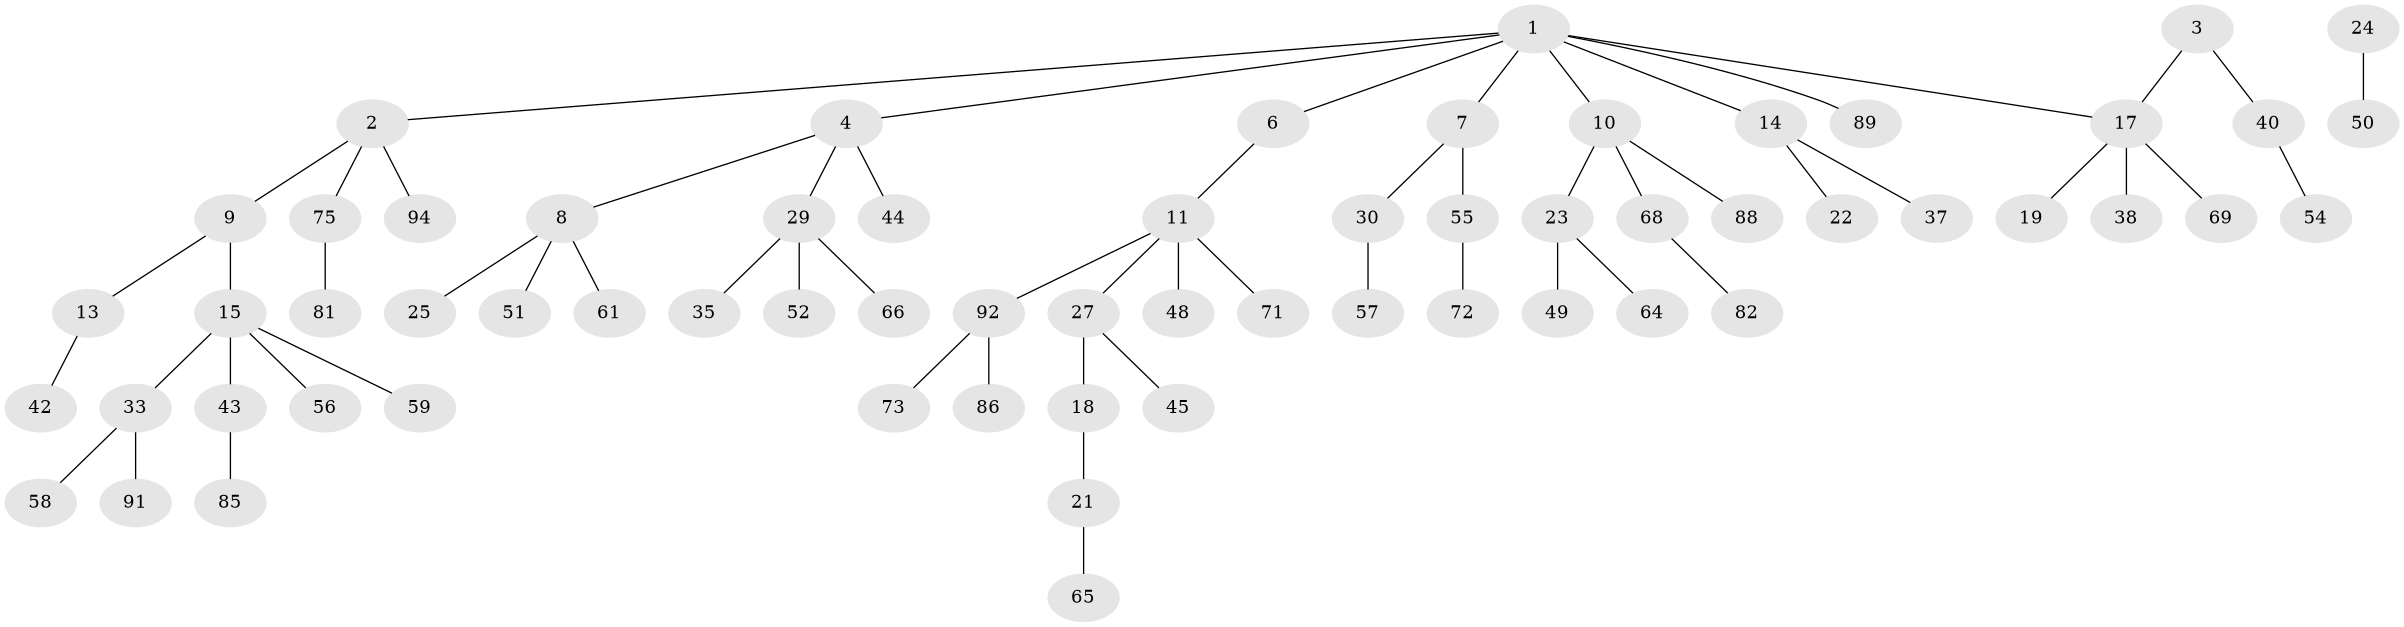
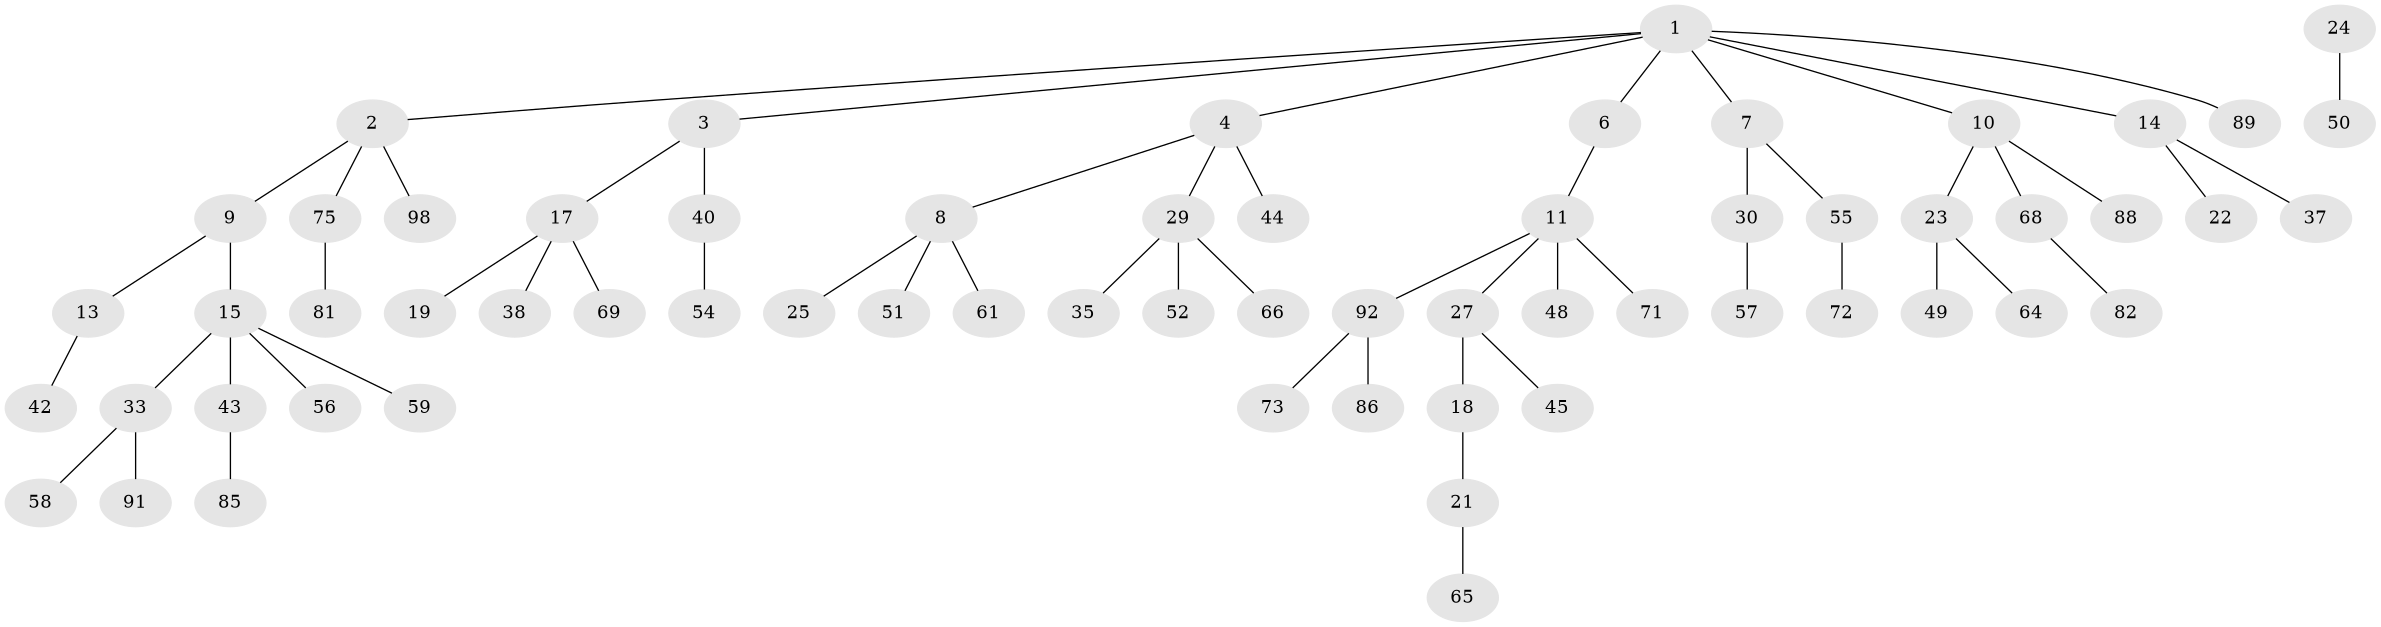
(1830, 76) -> (1190, 76)
(420, 219) -> (420, 219)
